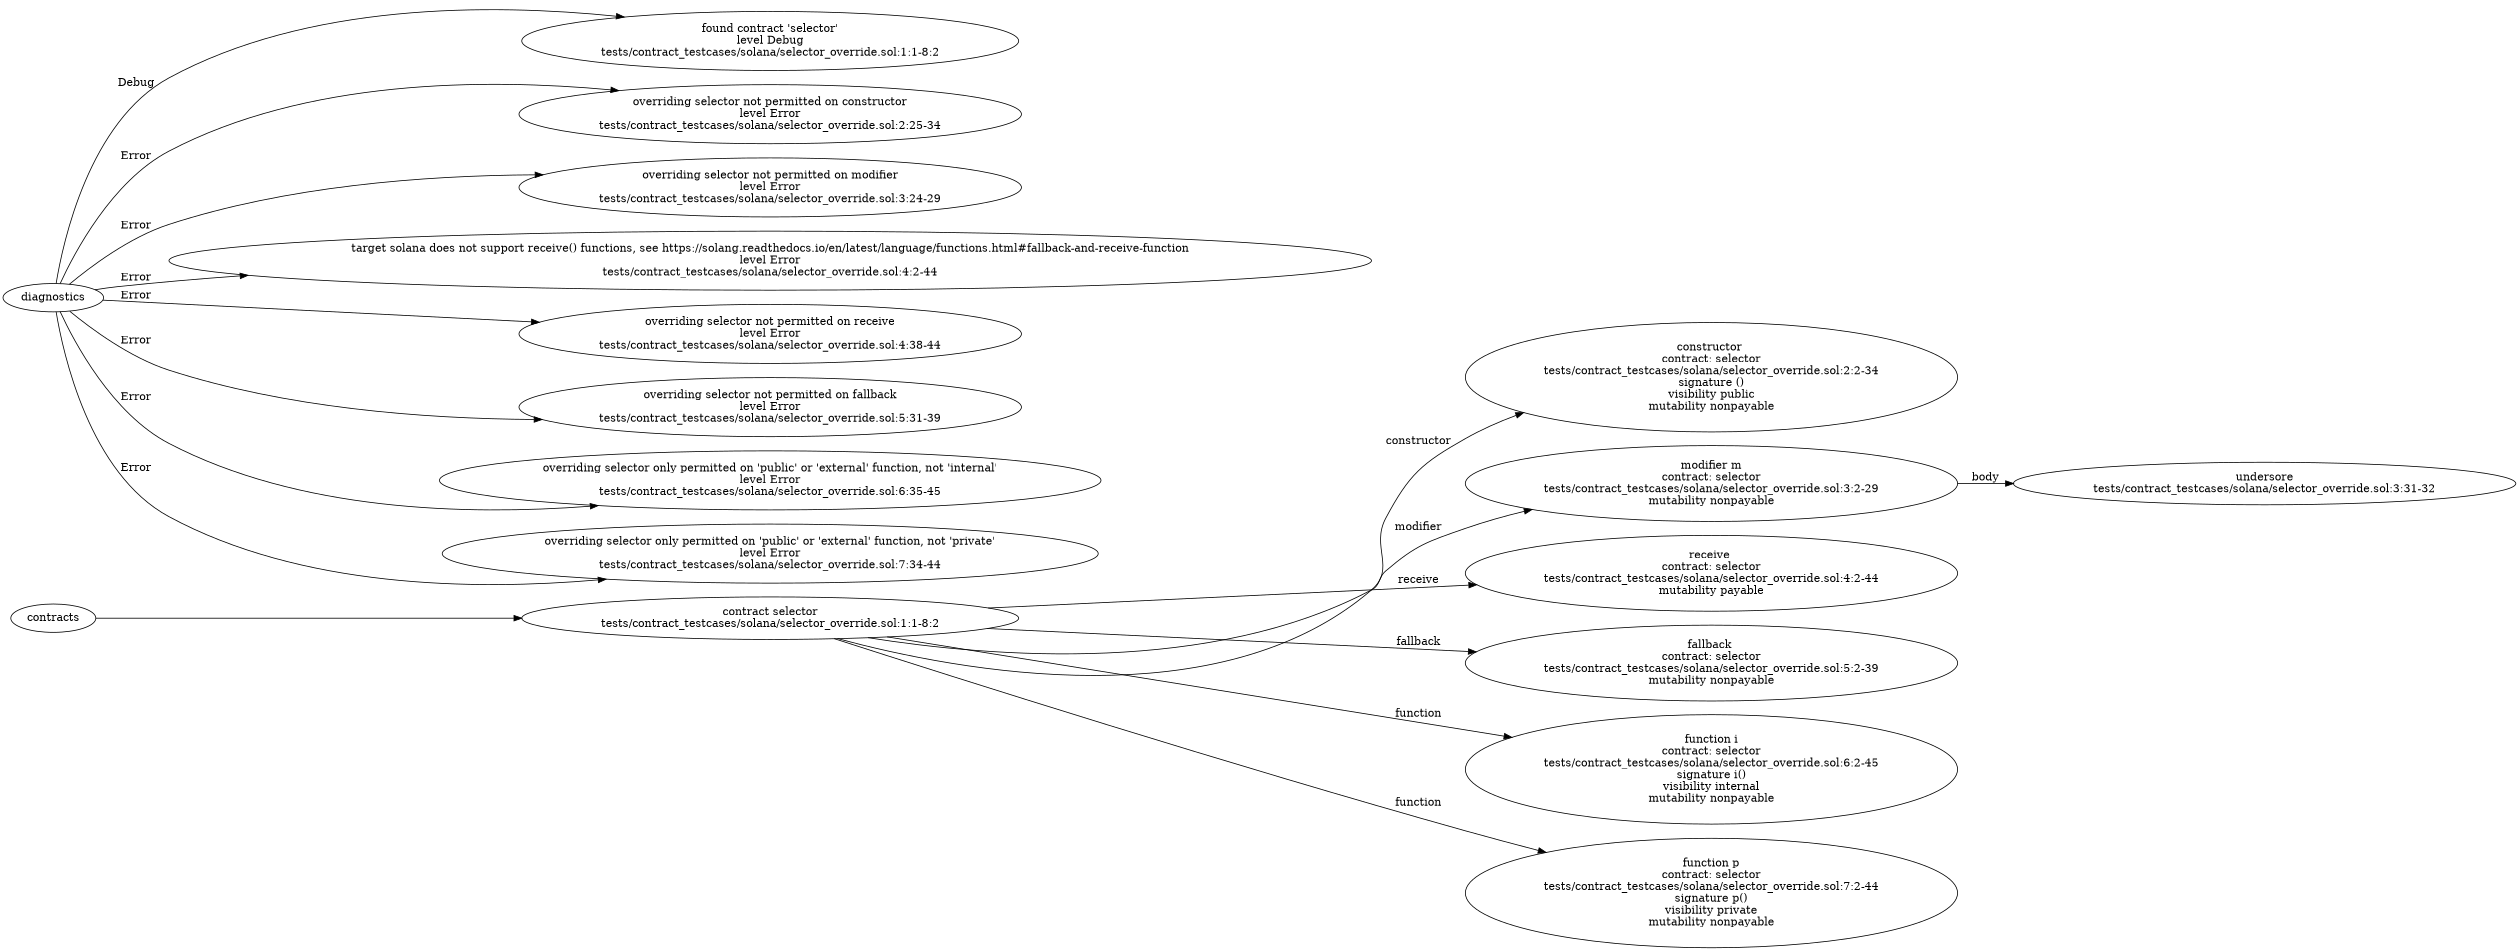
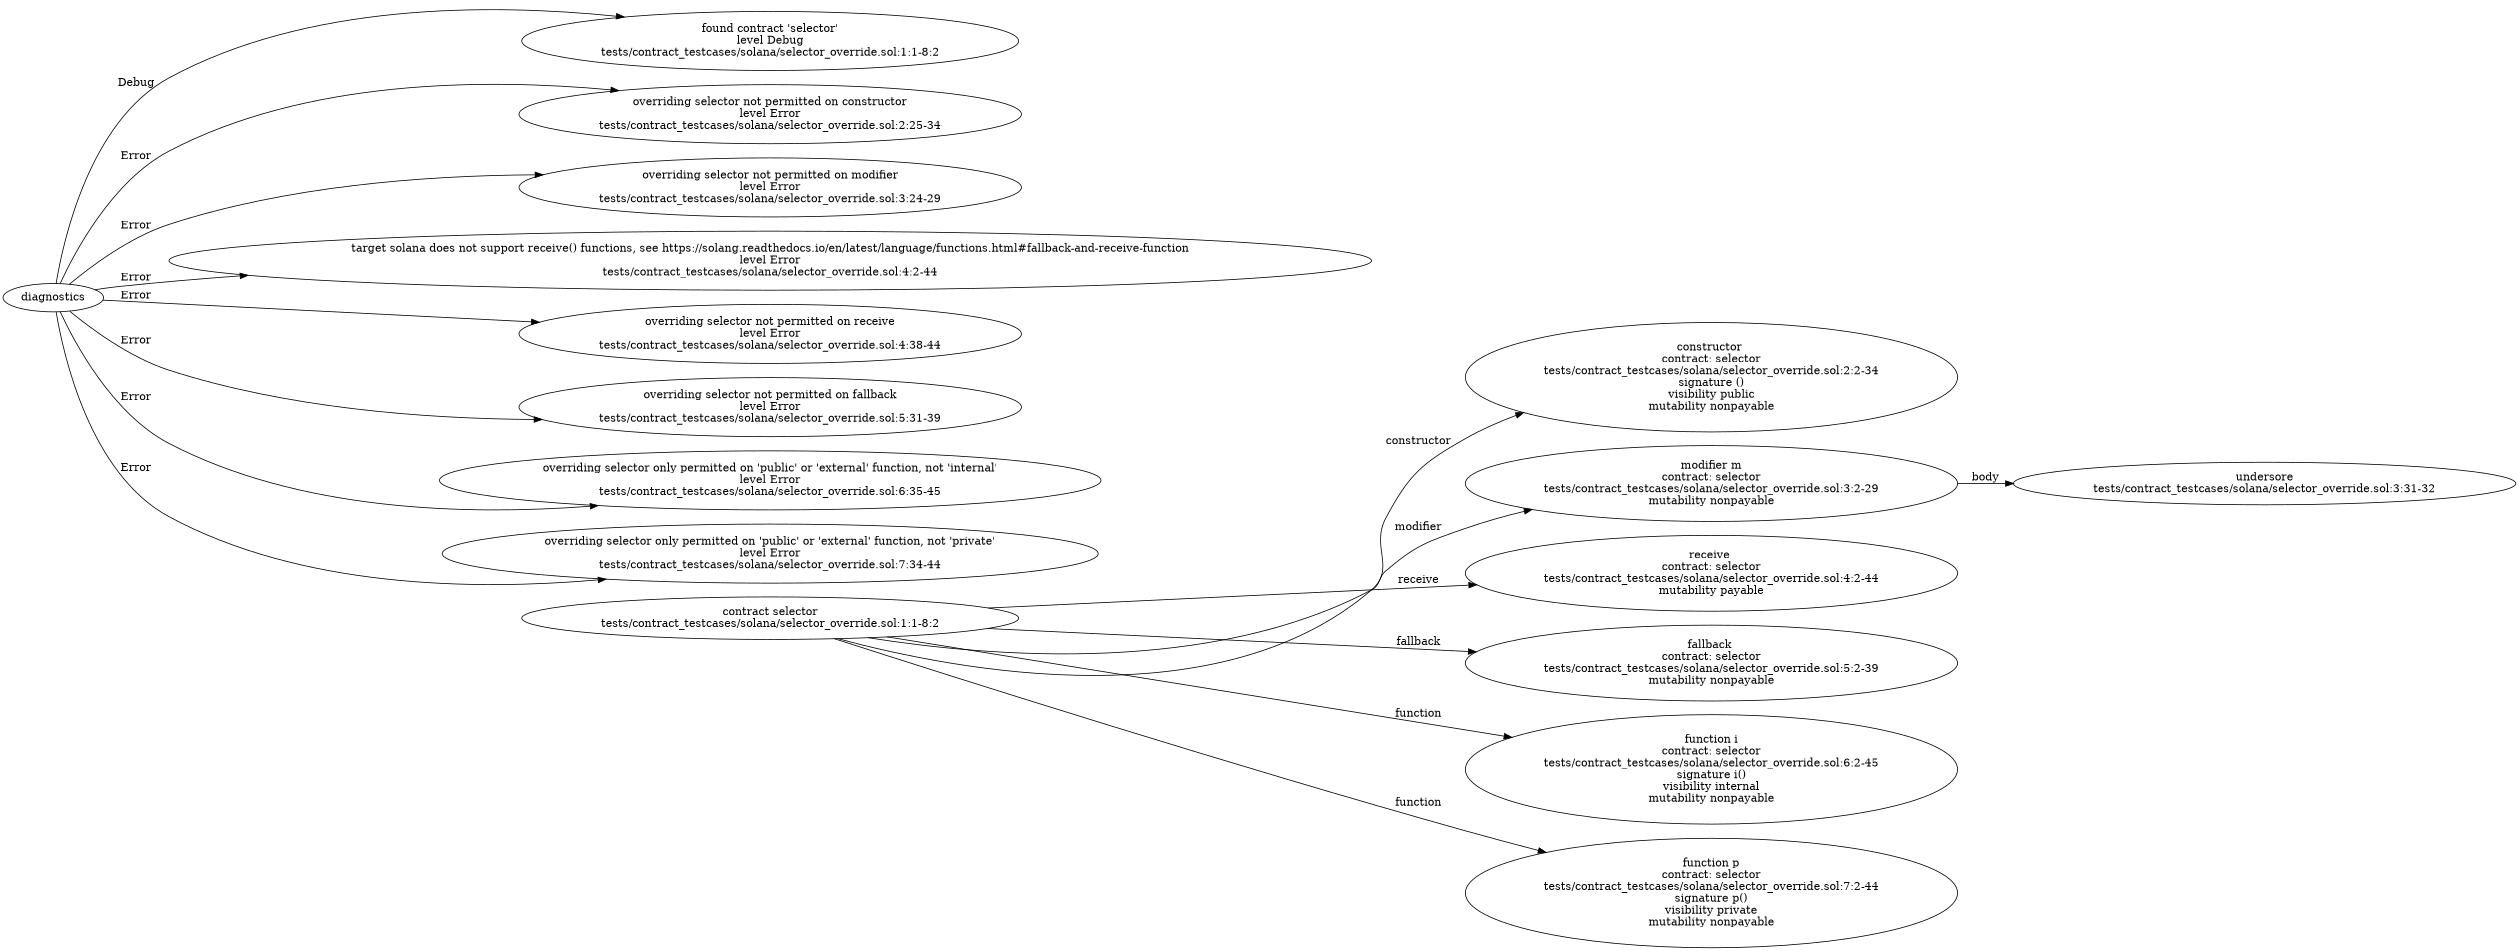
(53, 618) -> none
